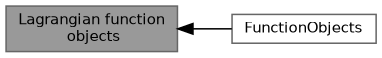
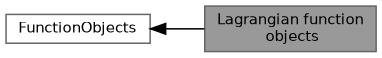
(212, 29) -> (185, 29)
